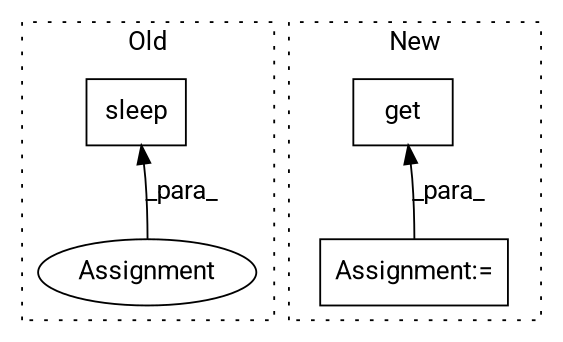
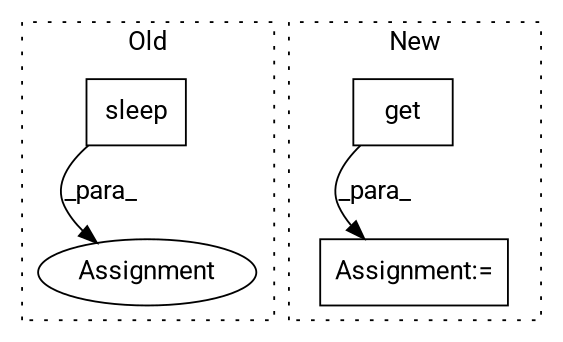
(147, 201) -> (61, 187)
(414, 201) -> (336, 184)
